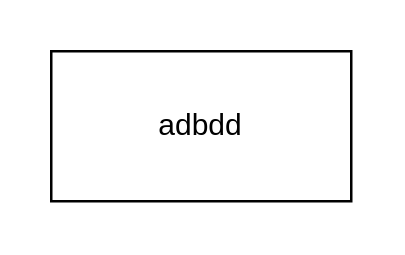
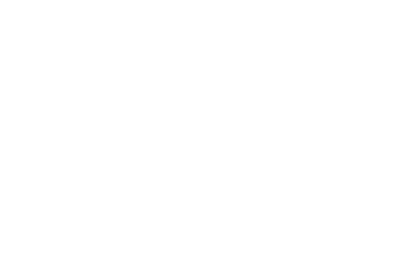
(201, 126) -> none
